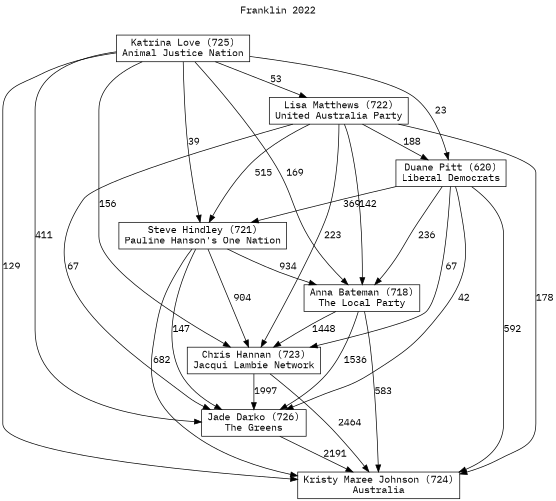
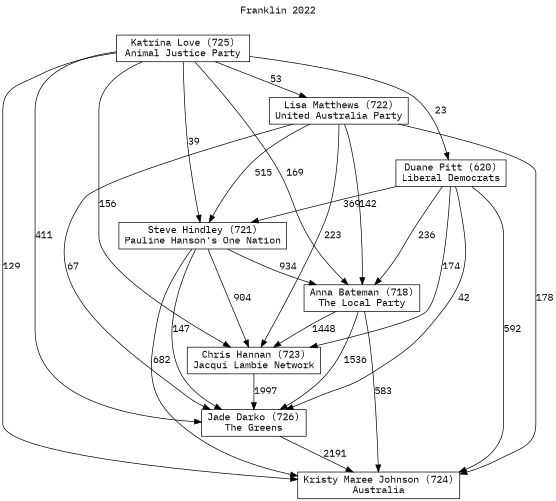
(183, 48) -> (183, 48)
(392, 140) -> none
(451, 267) -> (451, 267)
(320, 417) -> none
